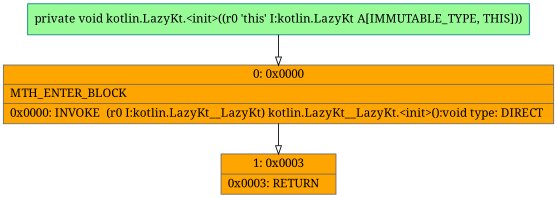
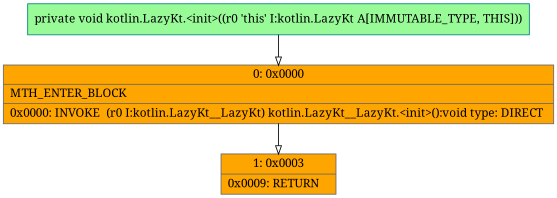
(279, 184) -> (279, 184)
